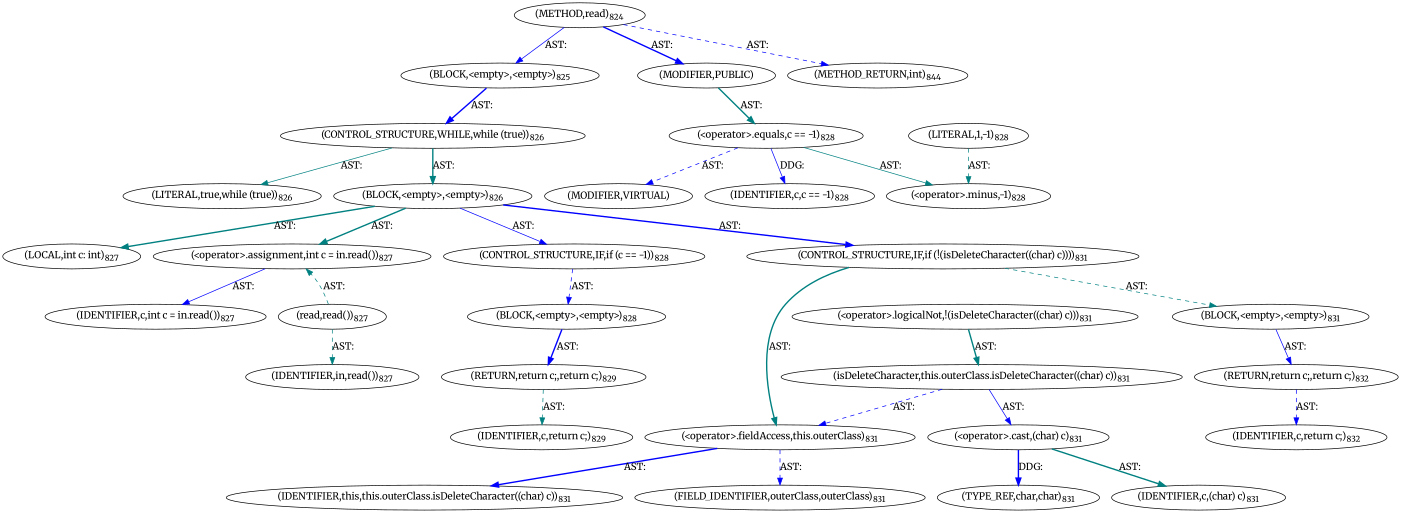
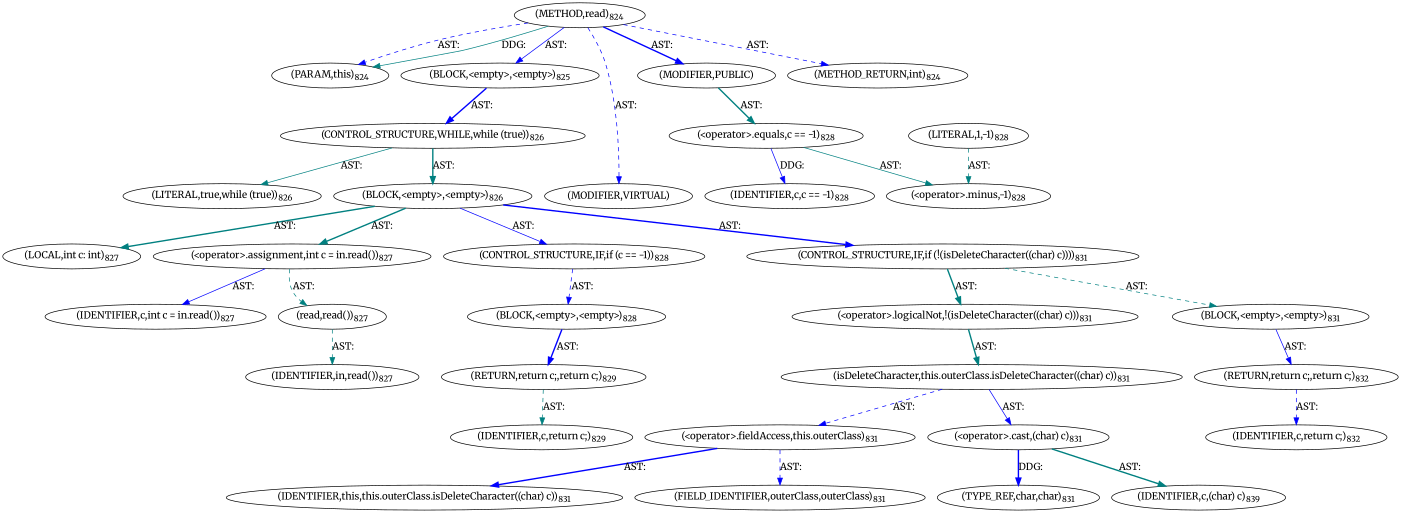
(934, 75) -> (934, 75)
none -> (330, 76)
(695, 165) -> (614, 100)
(321, 288) -> (291, 287)
(774, 323) -> (953, 283)
(1253, 497) -> (1253, 497)
